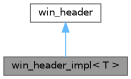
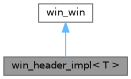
(66, 13) -> (66, 13)
